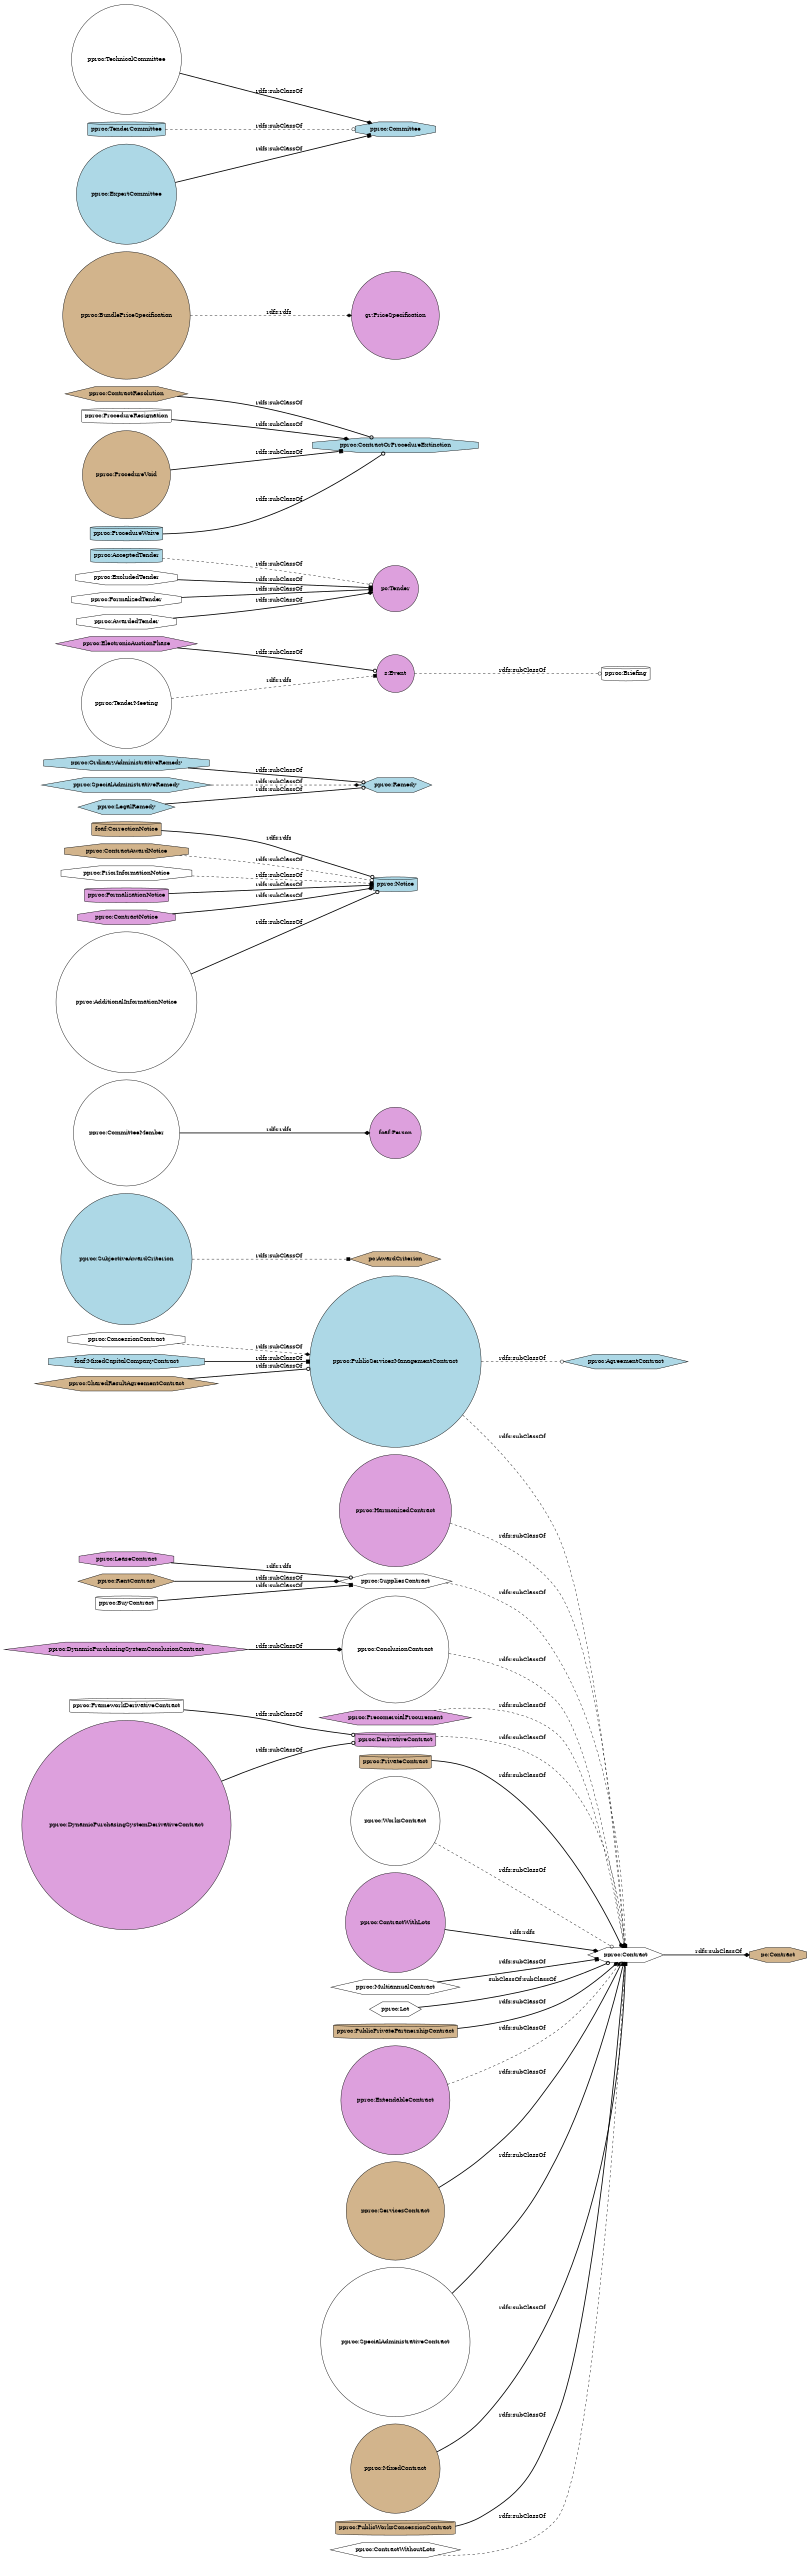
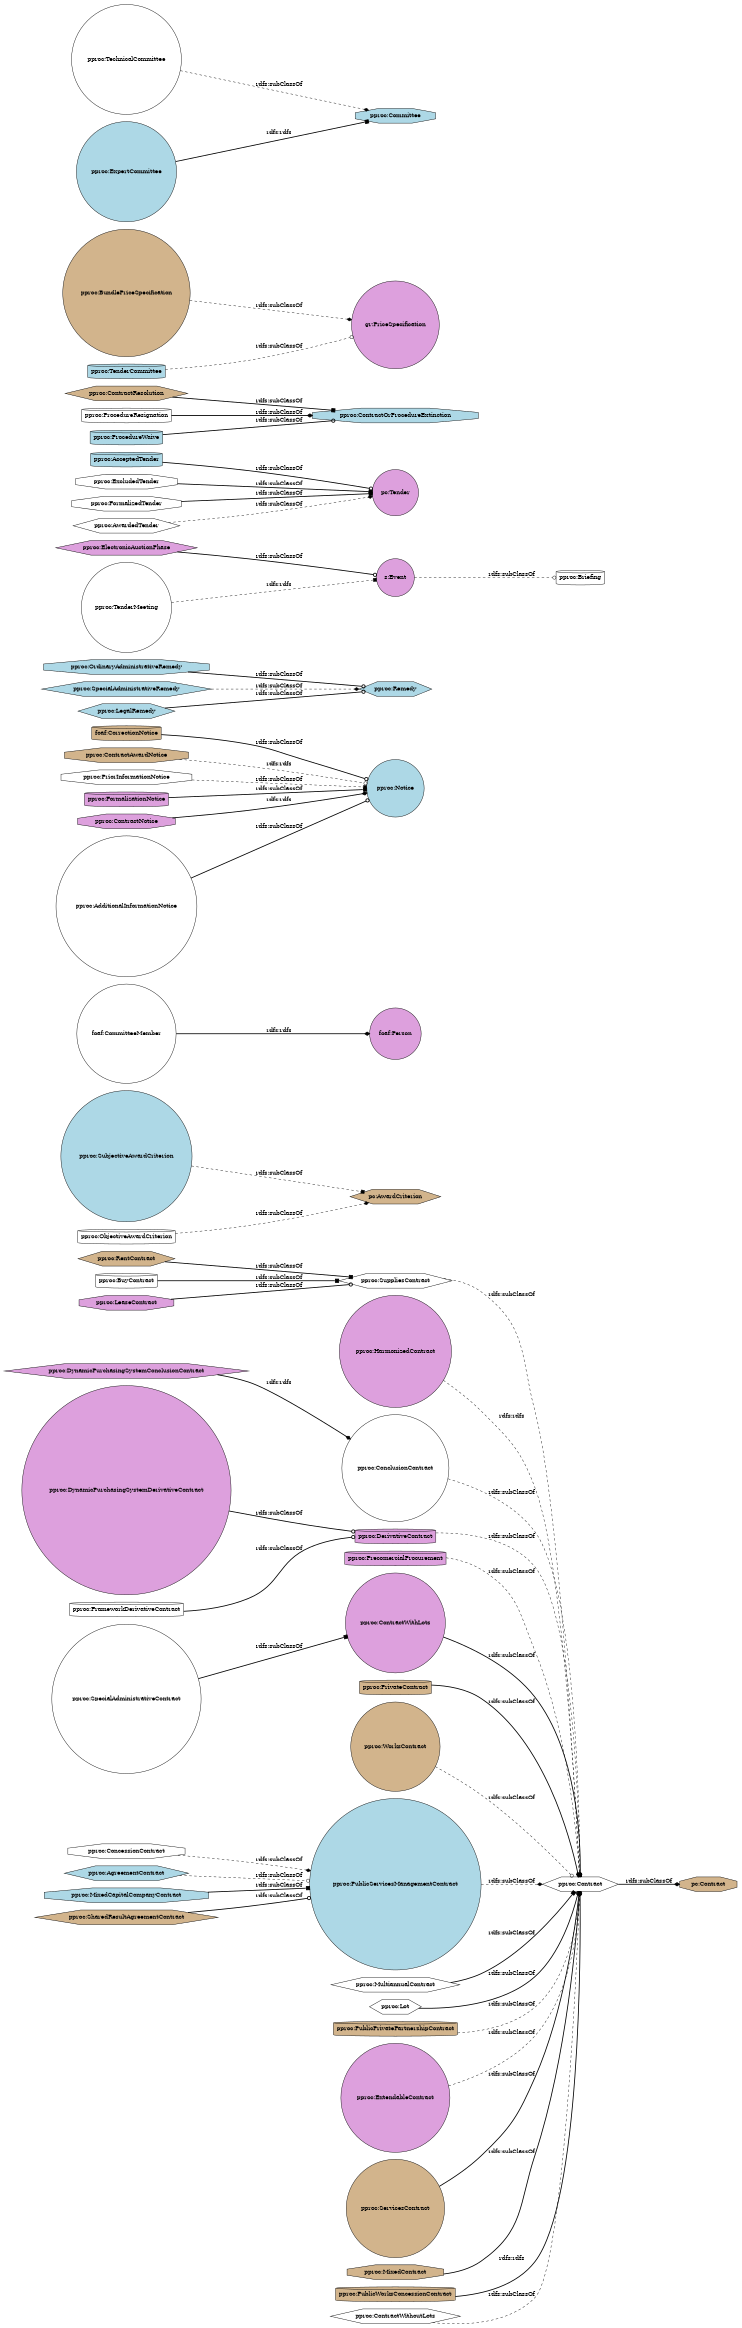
(273, 98) -> (272, 90)
(259, 129) -> (258, 359)
(279, 149) -> (279, 133)
(279, 312) -> (279, 306)
(275, 410) -> (252, 404)
(126, 475) -> none
(266, 569) -> (266, 473)
(271, 608) -> (268, 512)
(126, 622) -> (126, 526)
(279, 838) -> (279, 742)
(279, 860) -> (279, 764)
(395, 884) -> (395, 788)
(279, 896) -> (279, 800)
(126, 1133) -> (126, 1034)
none -> (126, 1237)
(126, 1362) -> (126, 1895)
(521, 1362) -> (243, 1878)
(522, 1536) -> (512, 1416)
(279, 1567) -> (279, 1285)
(254, 1581) -> (257, 1269)
(279, 1646) -> (279, 1383)
(395, 1718) -> (395, 1558)
(395, 1821) -> (395, 1747)
(522, 1933) -> (512, 1656)
(522, 1980) -> (512, 1974)
(541, 2011) -> (548, 1993)
(563, 2144) -> (271, 1658)
(522, 2415) -> (512, 2259)
(395, 2469) -> (395, 2272)
